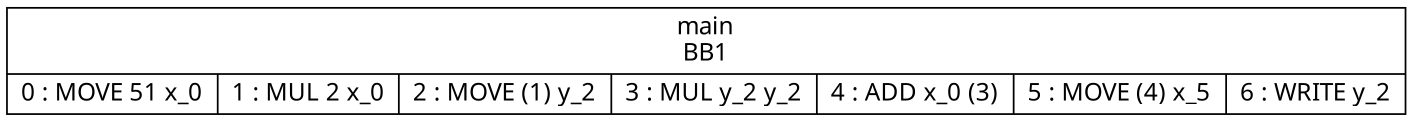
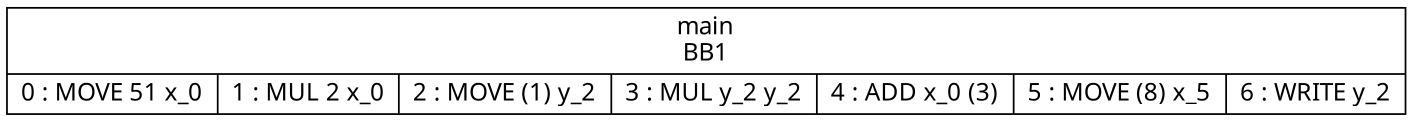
(1120, 93) -> (1120, 93)
